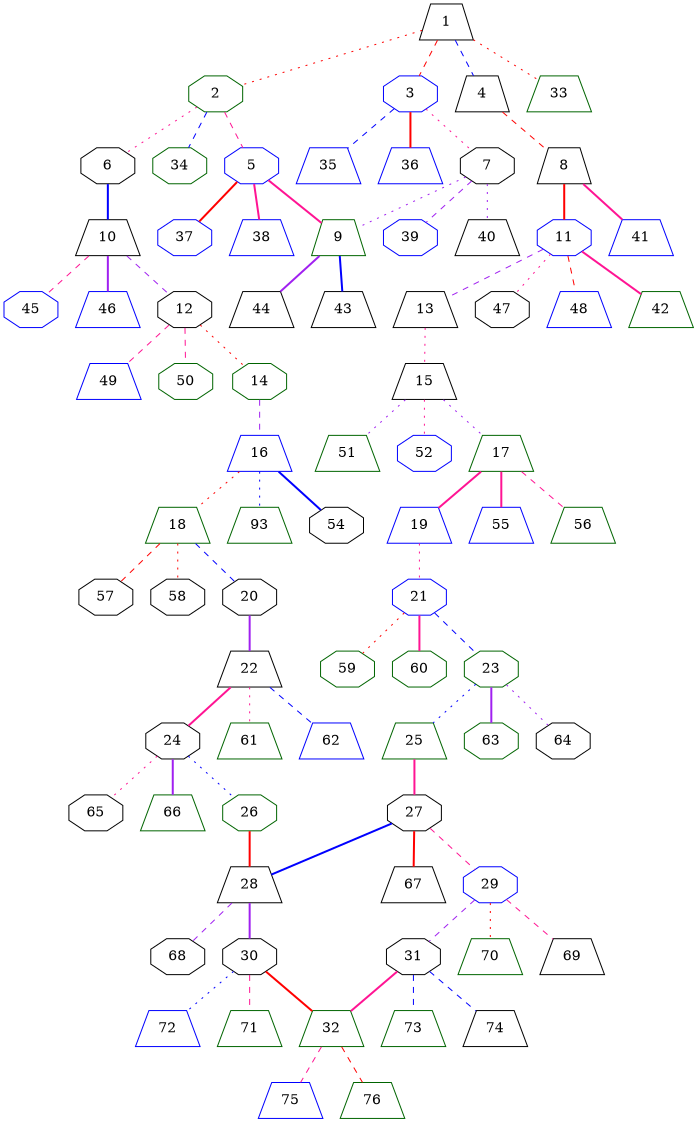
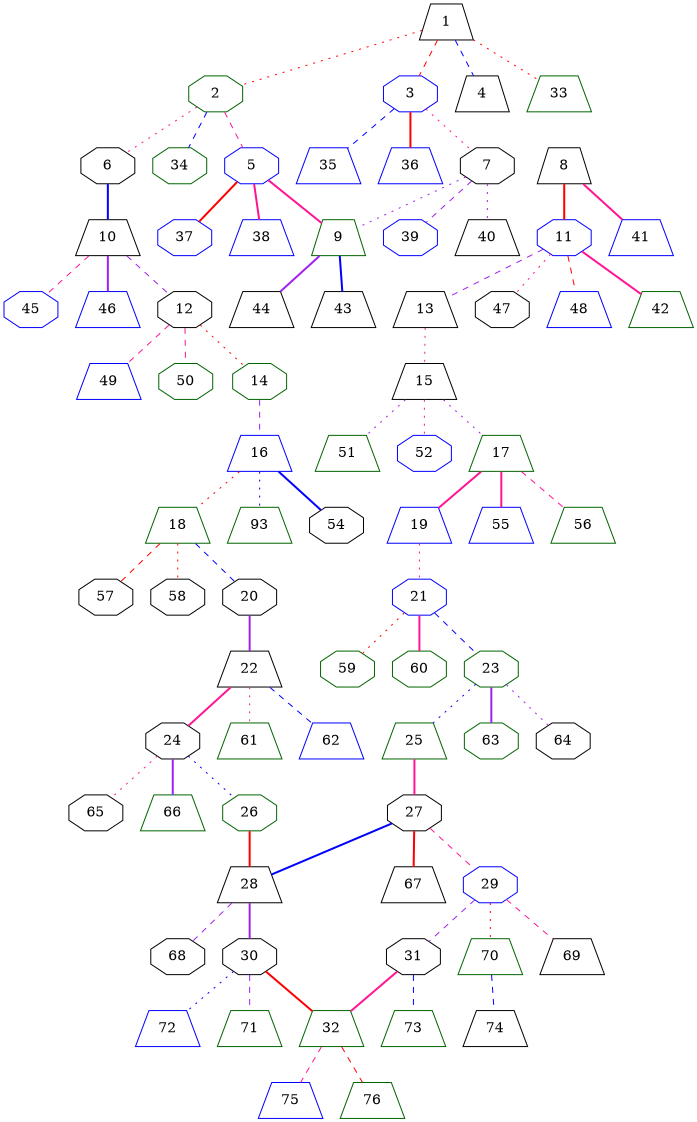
(525, 131) -> none
(453, 991) -> (493, 993)
(250, 993) -> (250, 993)
